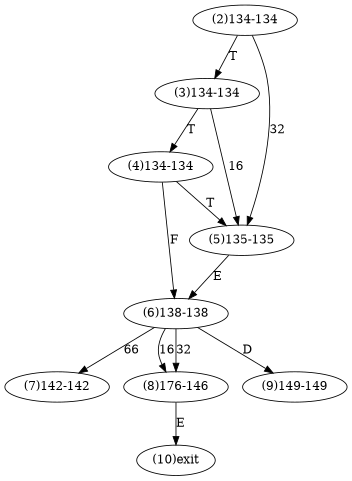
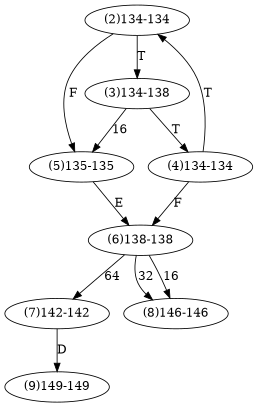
(207, 94) -> (137, 94)
(278, 130) -> (73, 94)
(198, 201) -> (201, 89)
(232, 348) -> (57, 346)
(132, 350) -> (112, 277)
(176, 387) -> (176, 314)
(176, 460) -> none
